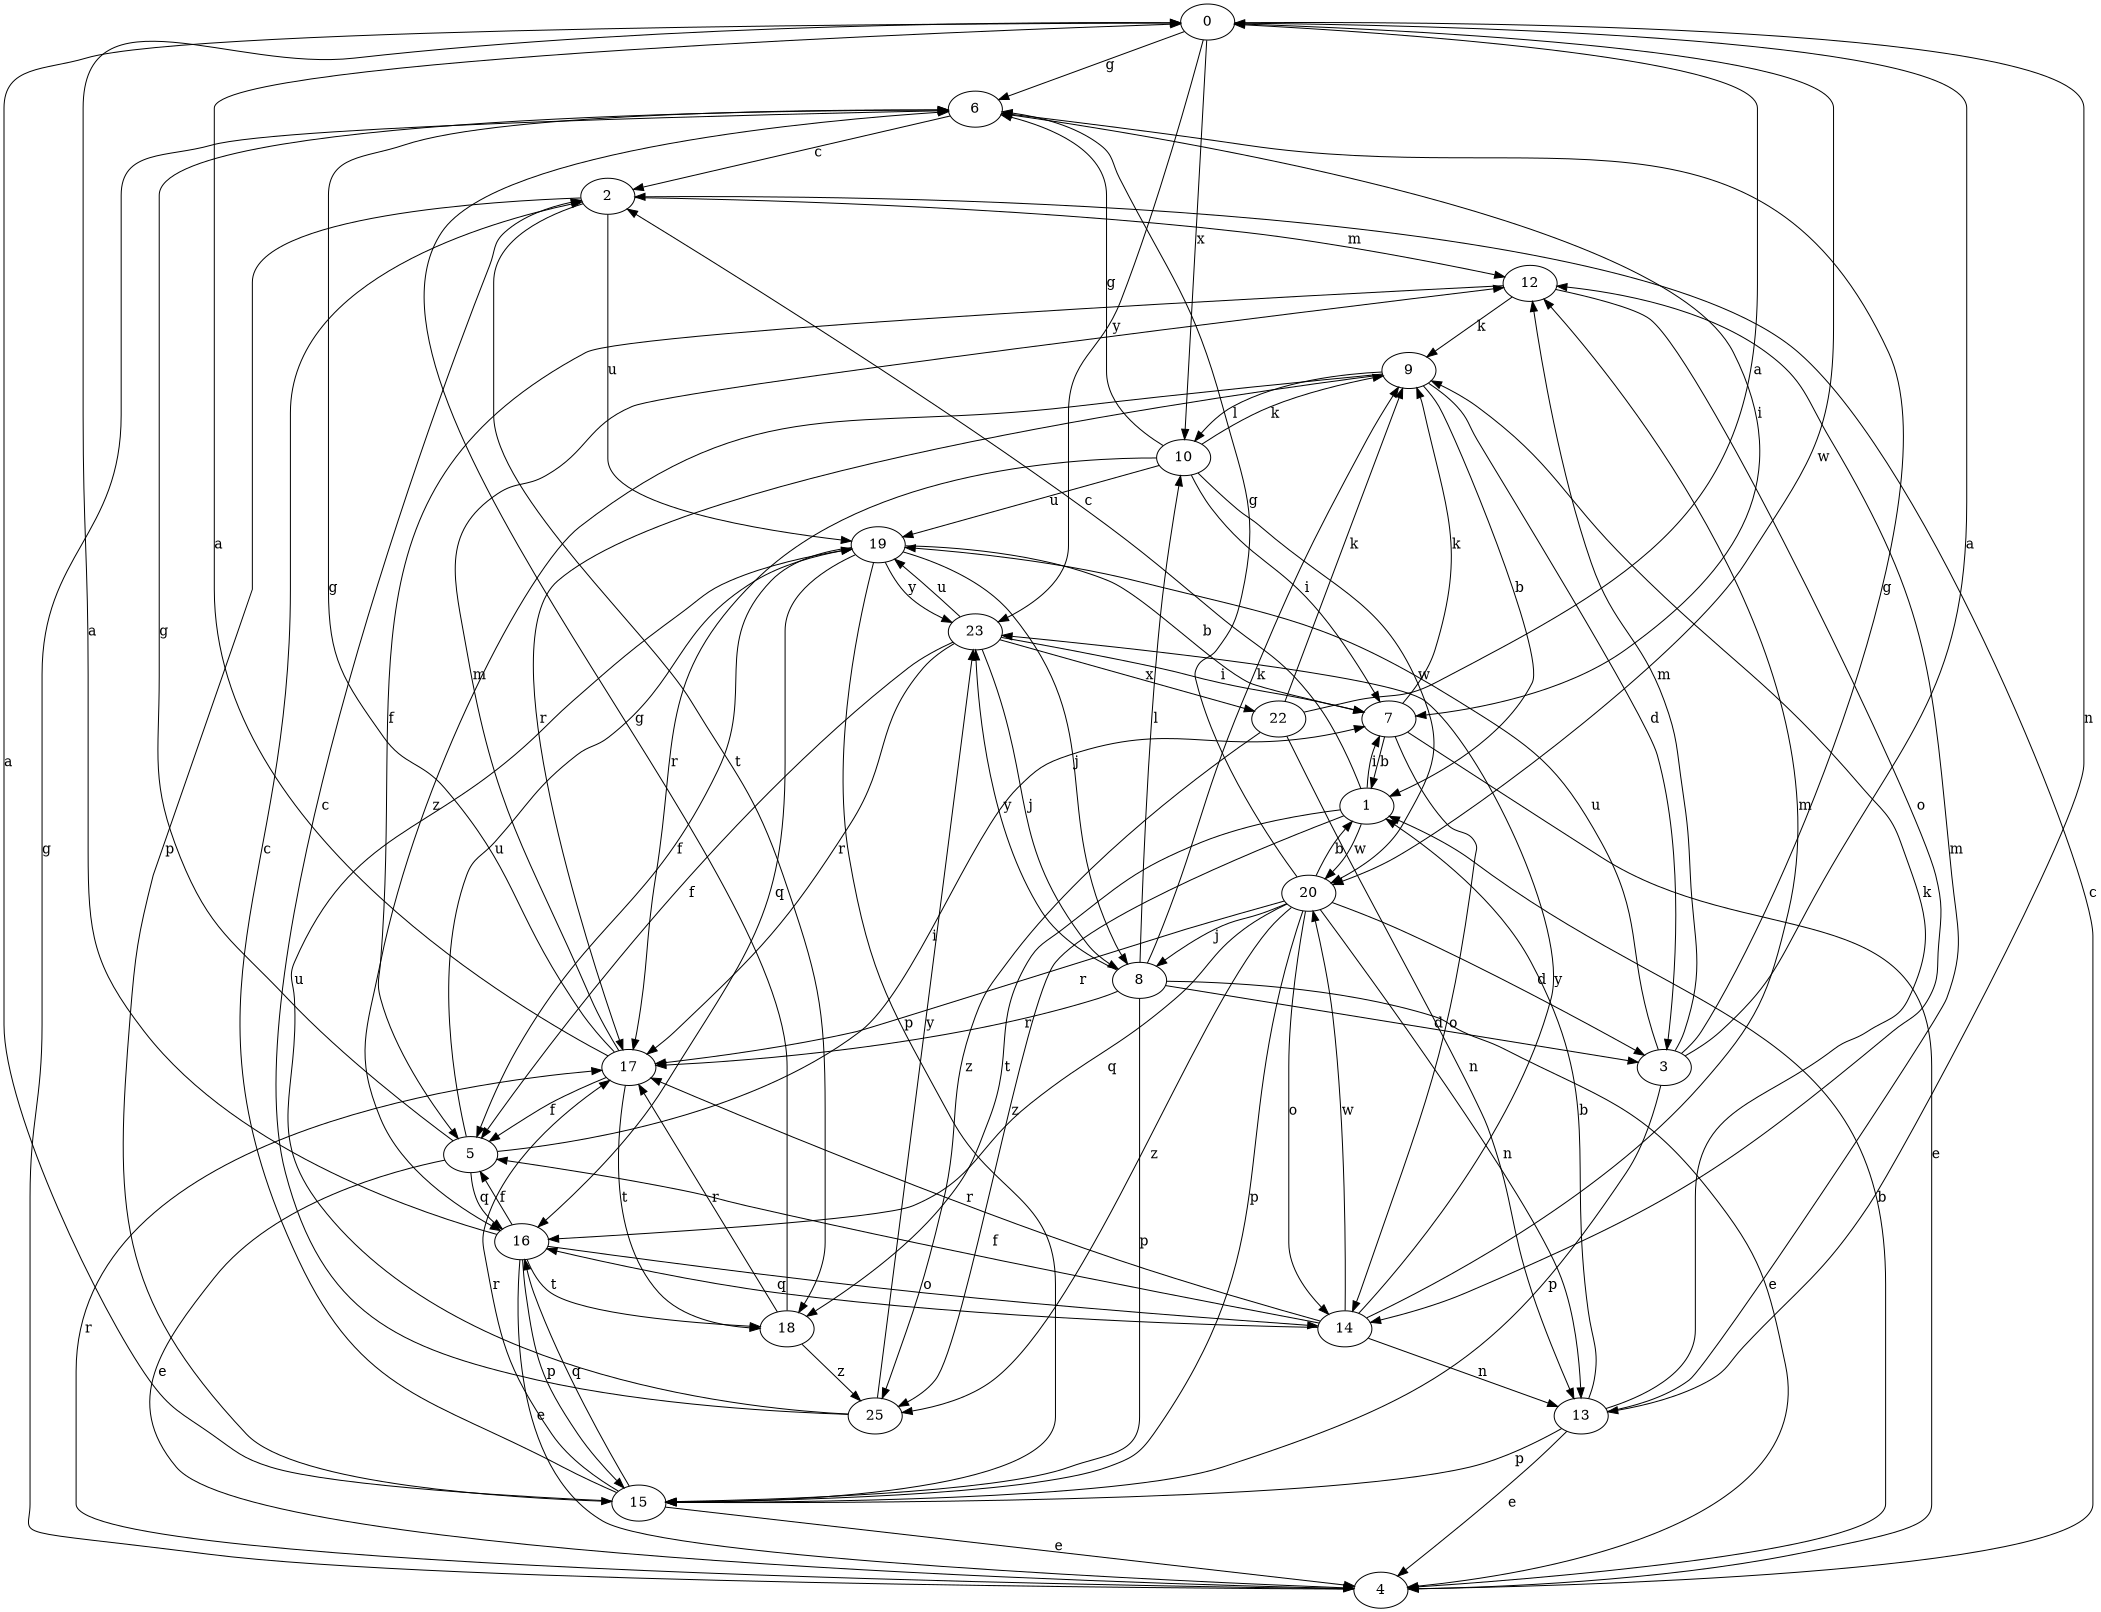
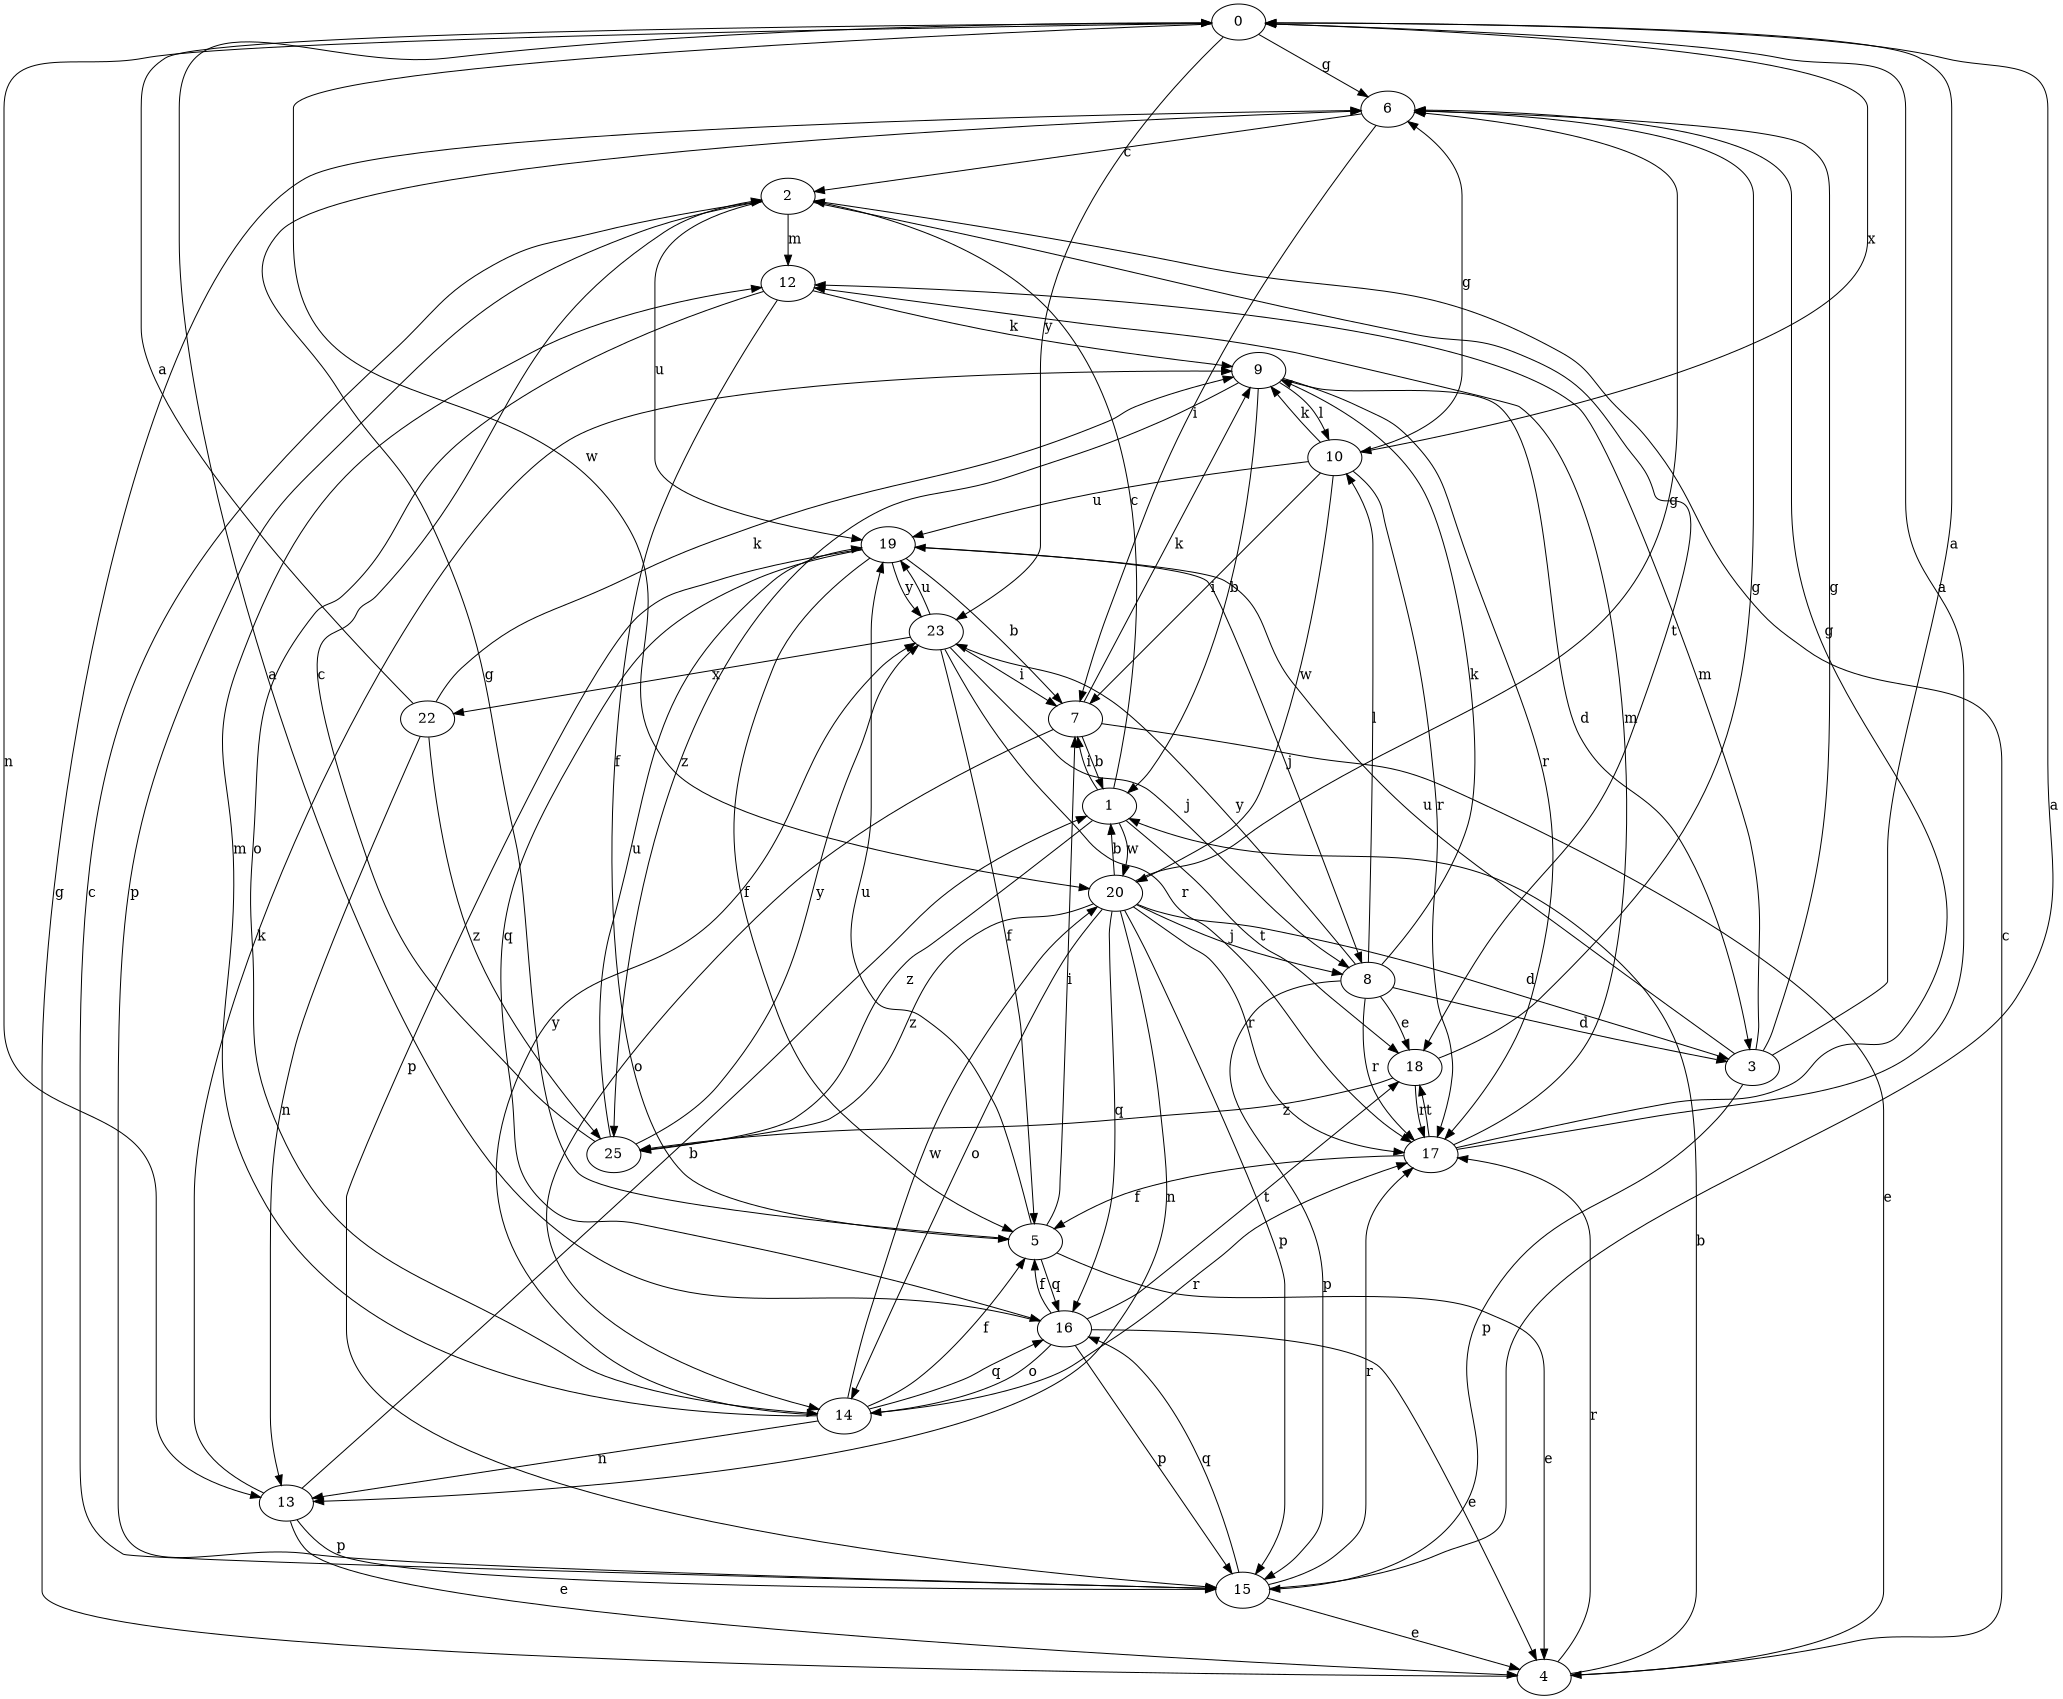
(592, 518) -> (762, 615)
(1946, 823) -> none
(1730, 1218) -> (1395, 1017)
